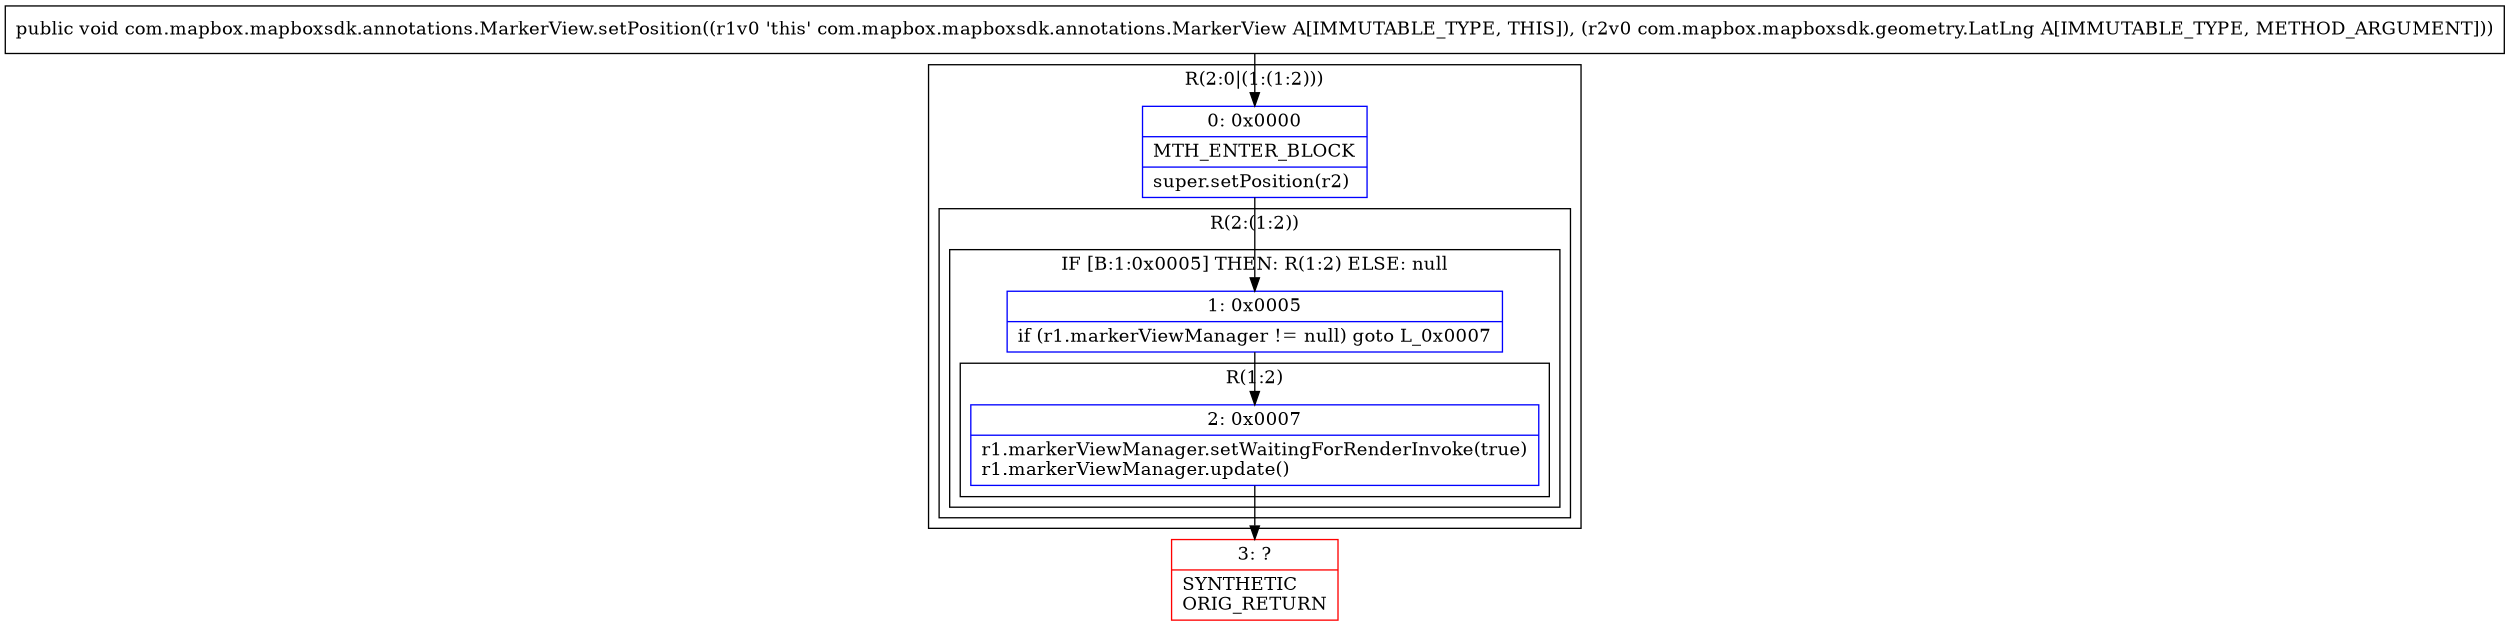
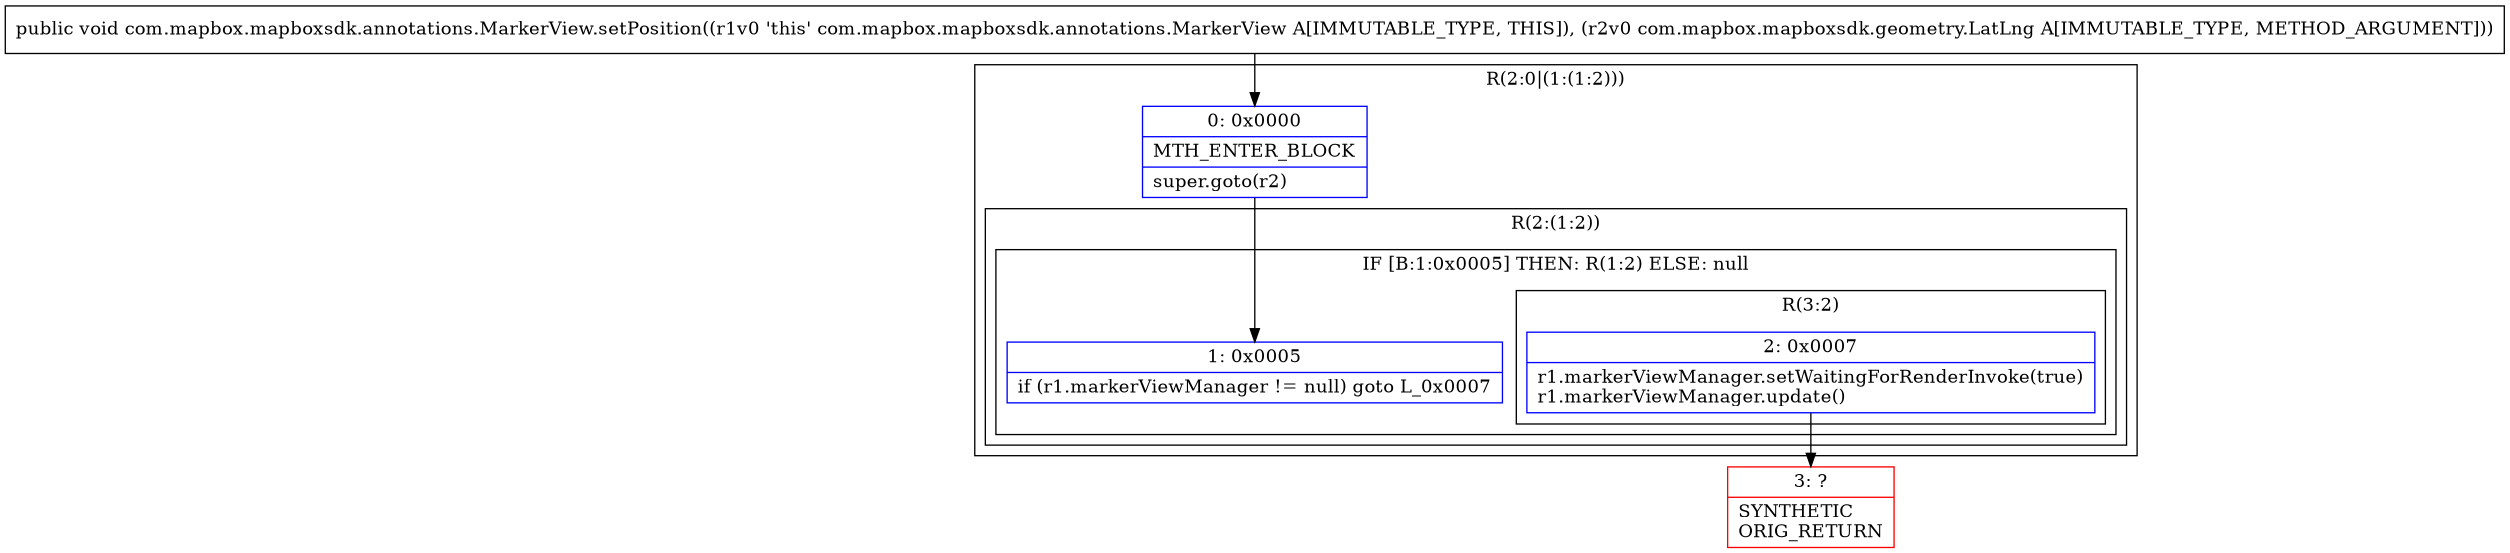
(1251, 182) -> (1220, 182)
(1255, 372) -> none
(1255, 378) -> (1811, 306)
